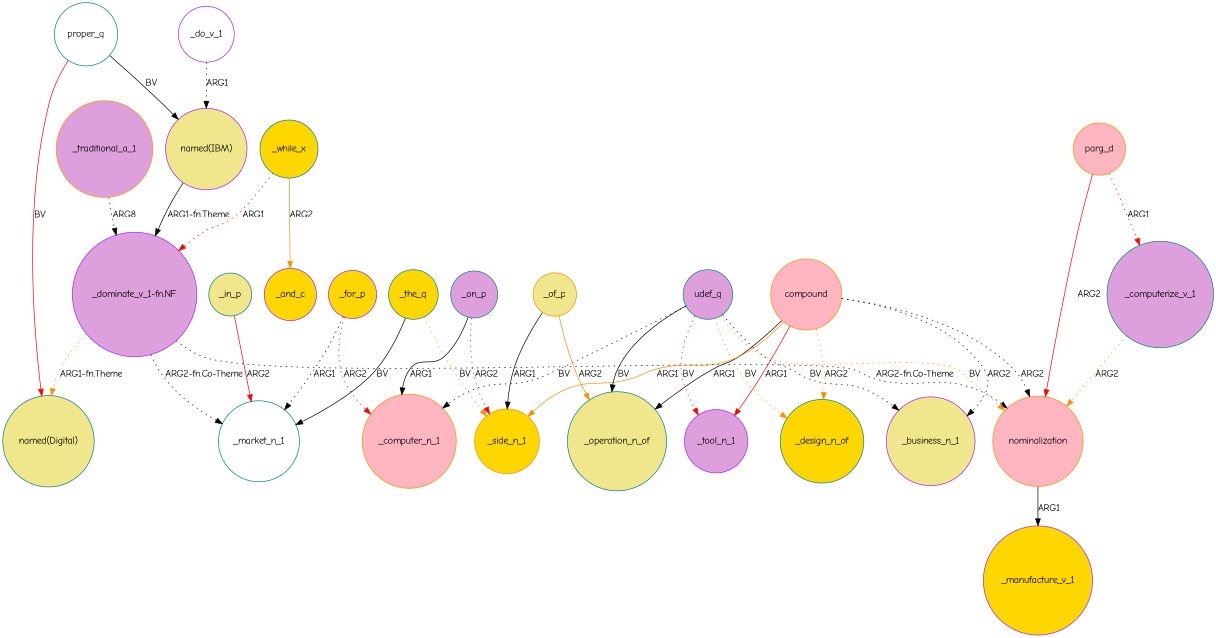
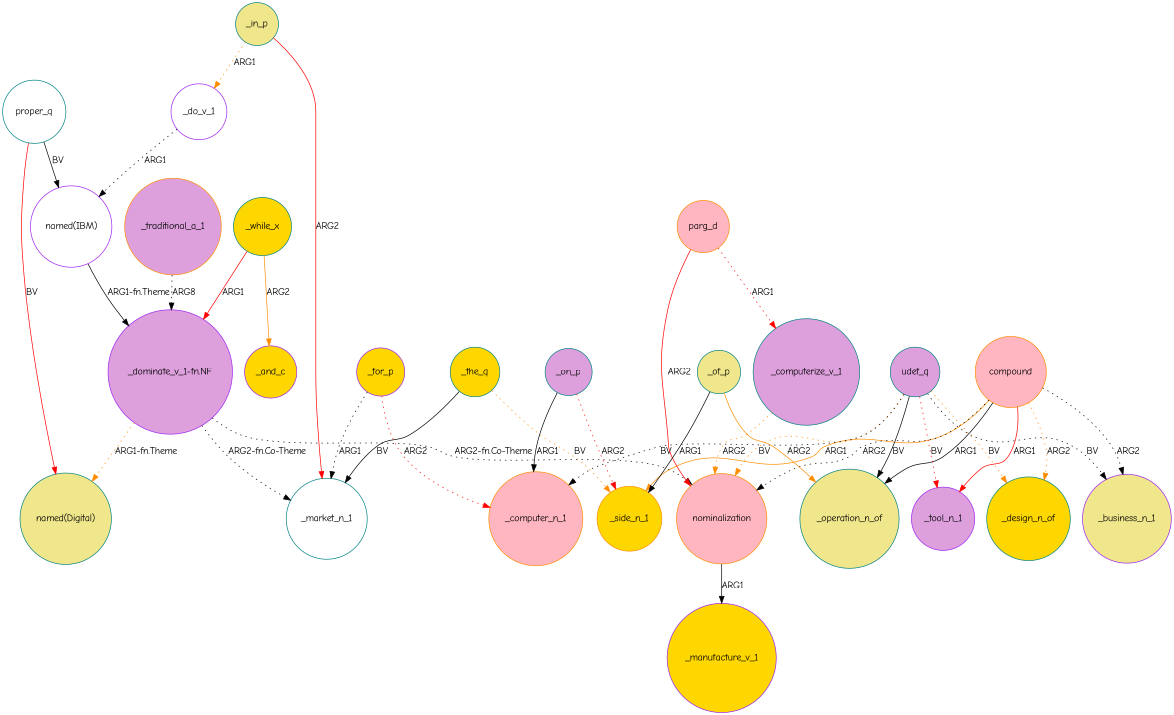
none -> (232, 62)
(206, 149) -> (71, 227)
(234, 217) -> (227, 282)
(555, 295) -> (719, 372)
